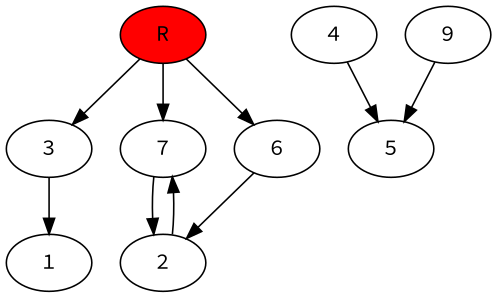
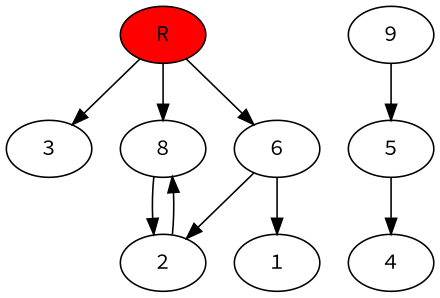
(359, 85) -> (391, 198)
(163, 149) -> (163, 149)
(49, 198) -> (277, 198)
